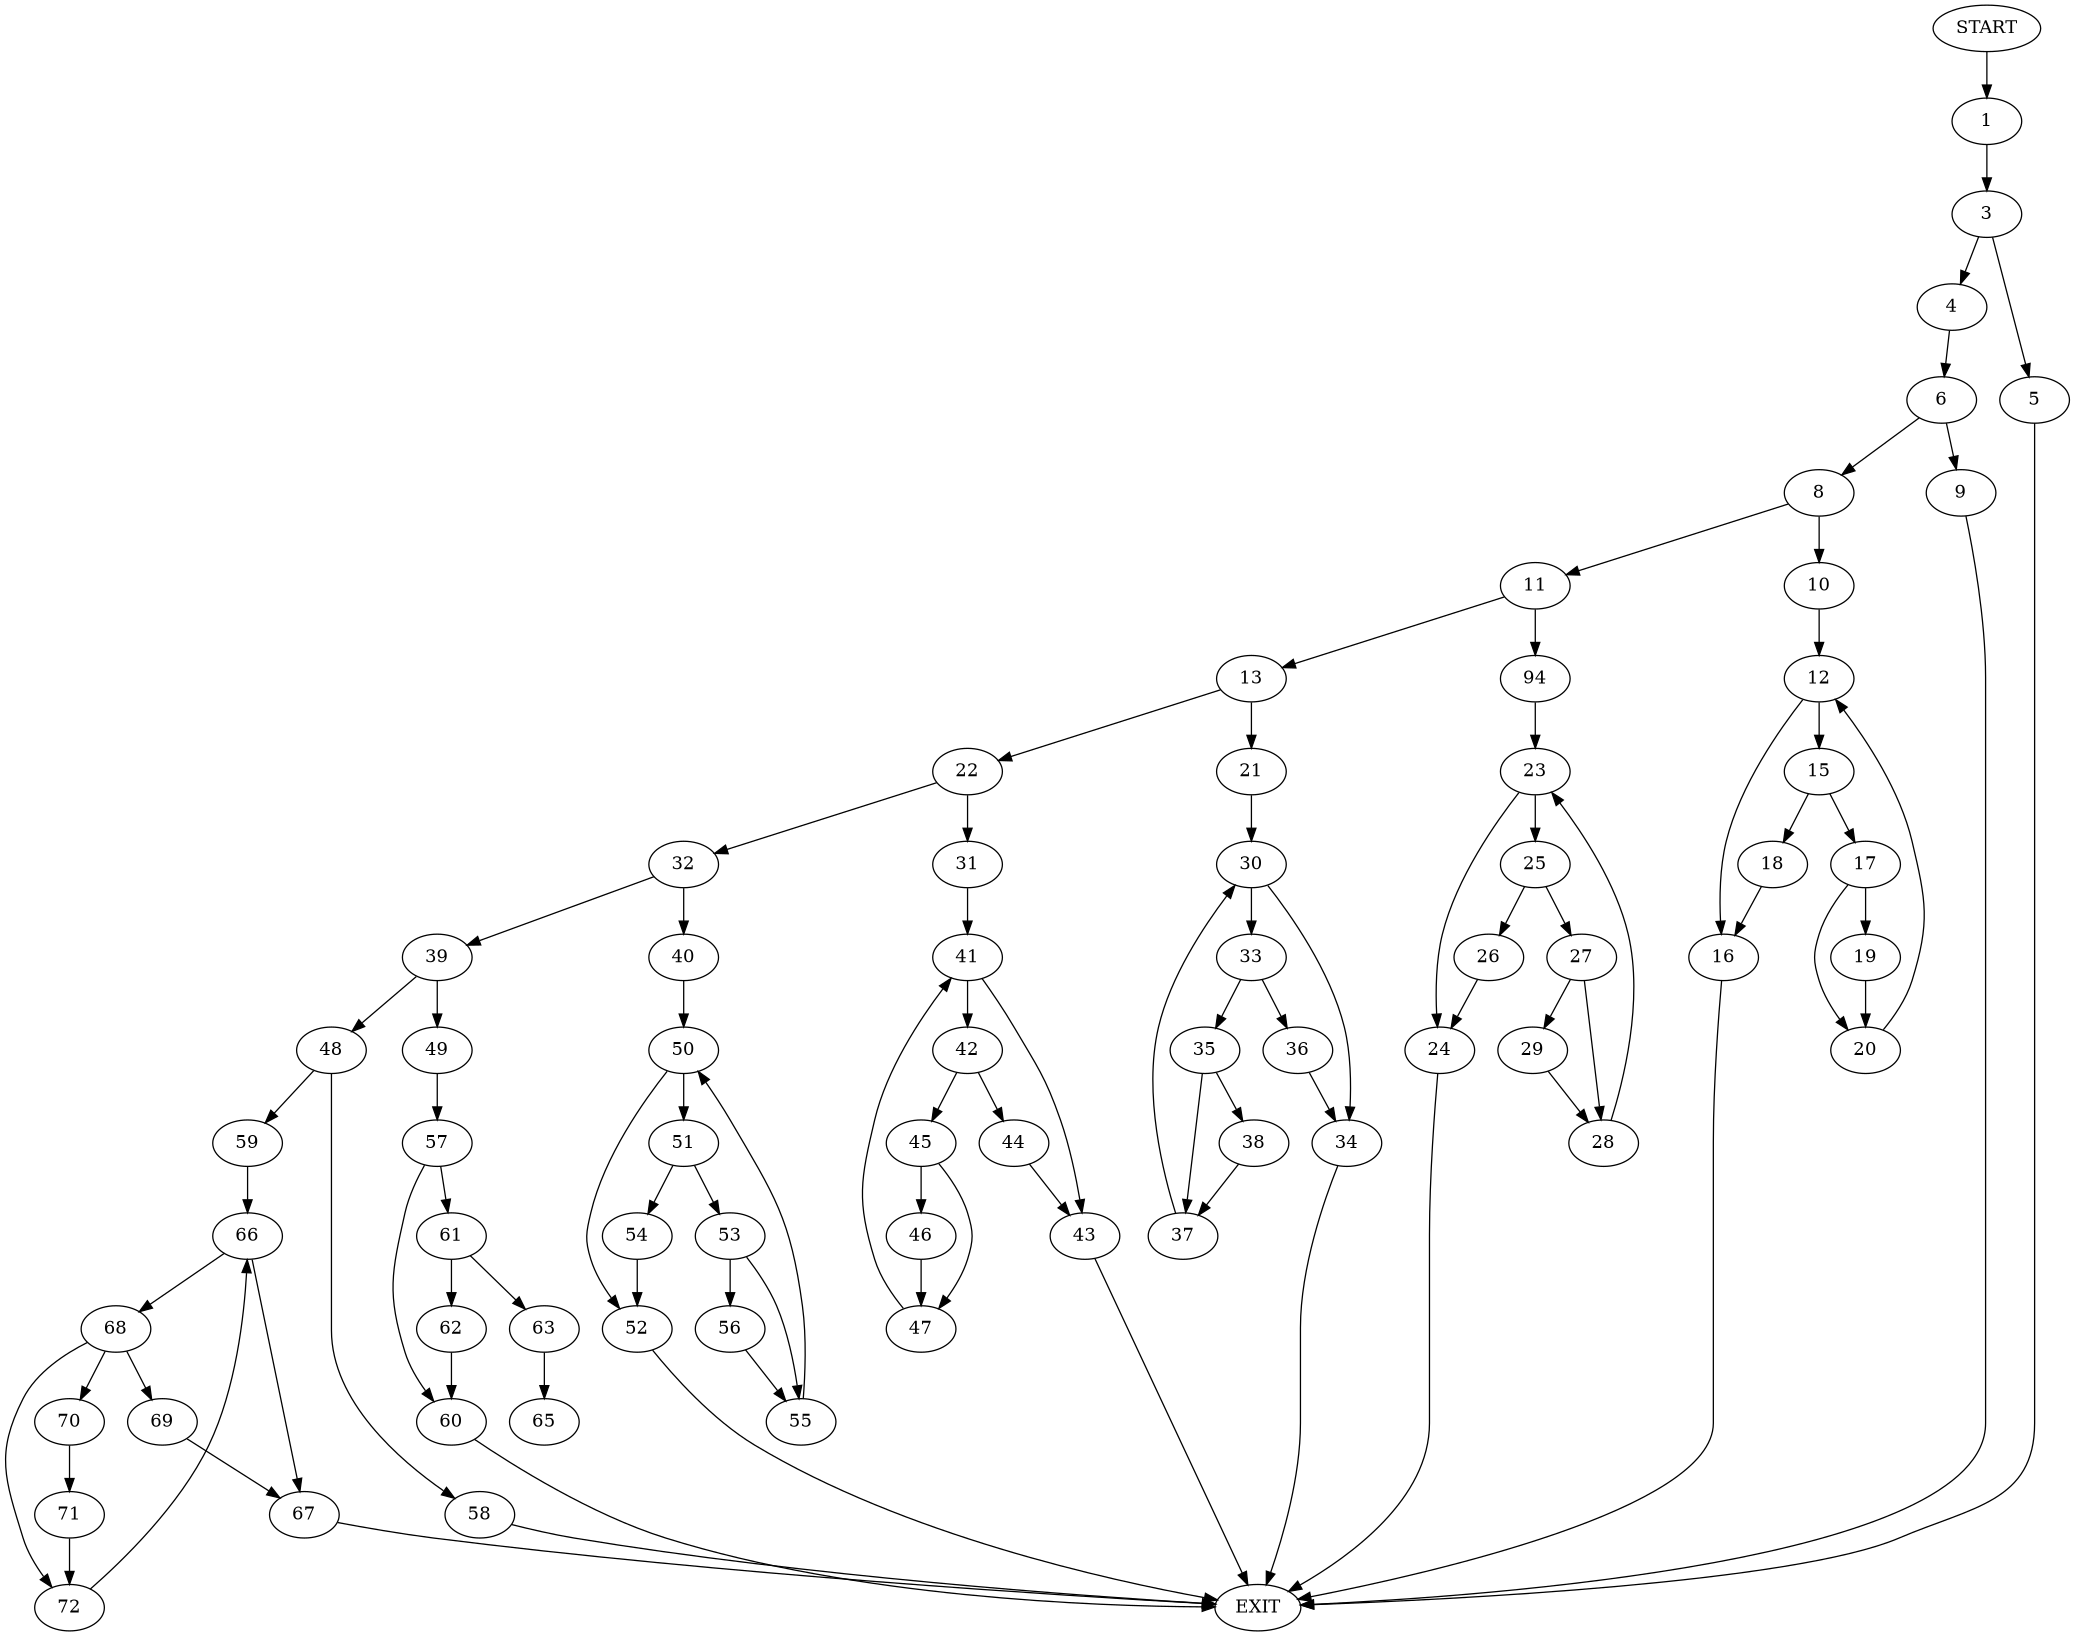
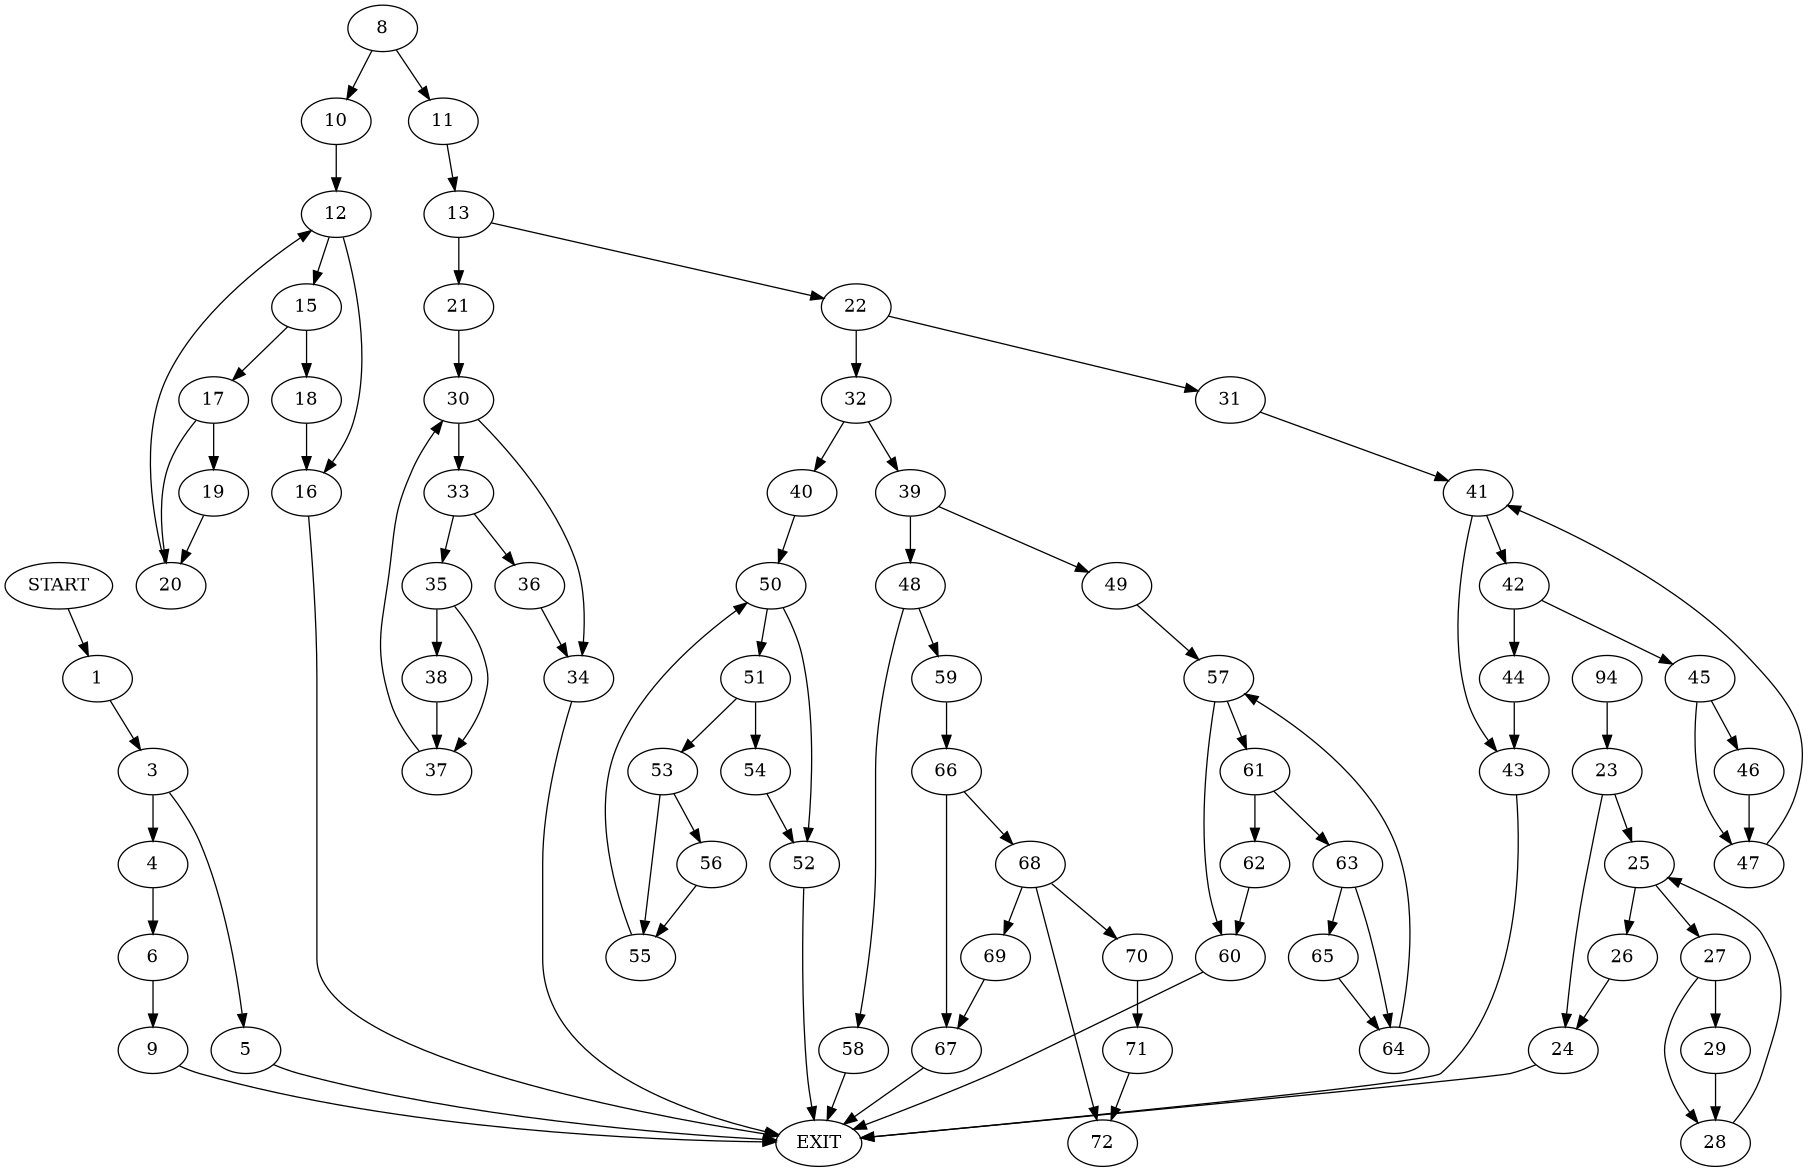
(1886, 442) -> none
(1535, 626) -> none
(1632, 954) -> (1780, 983)
none -> (1394, 1050)
(202, 1458) -> none
